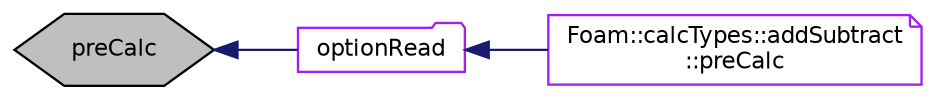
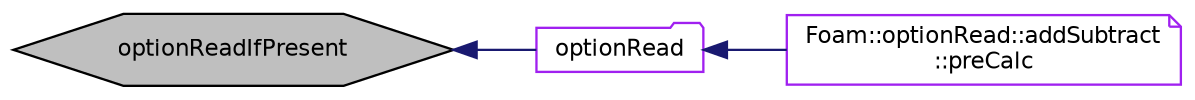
(114, 50) -> (233, 50)
(735, 50) -> (984, 50)
